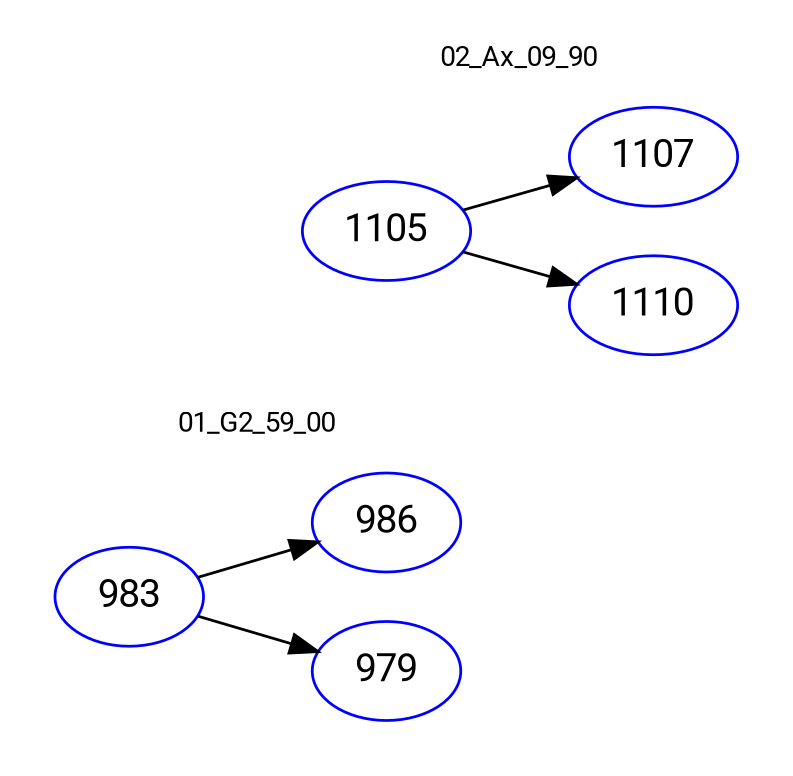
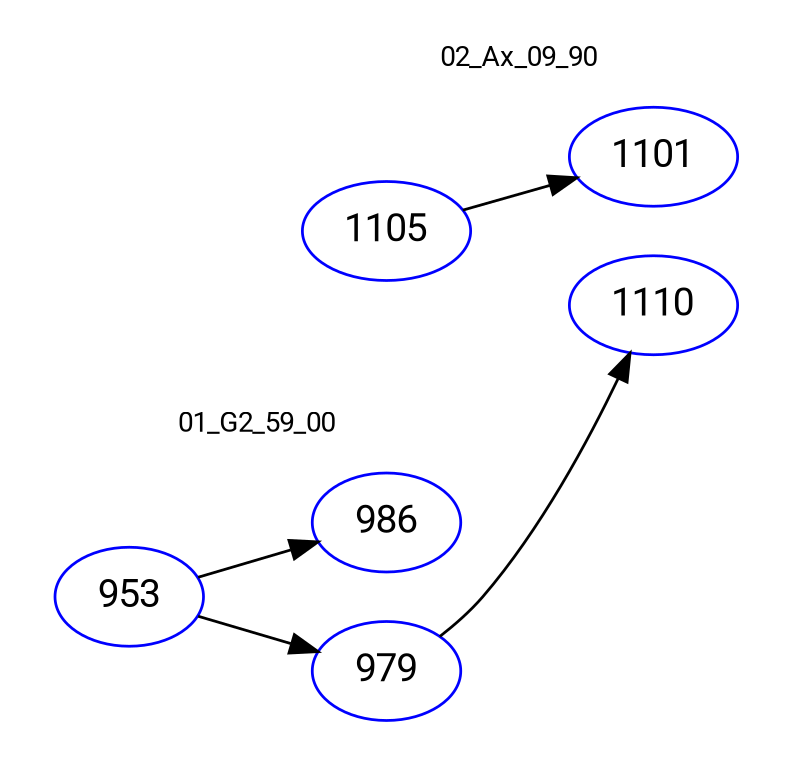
(654, 157) -> (654, 157)
(506, 264) -> (542, 517)
(129, 597) -> (129, 597)
